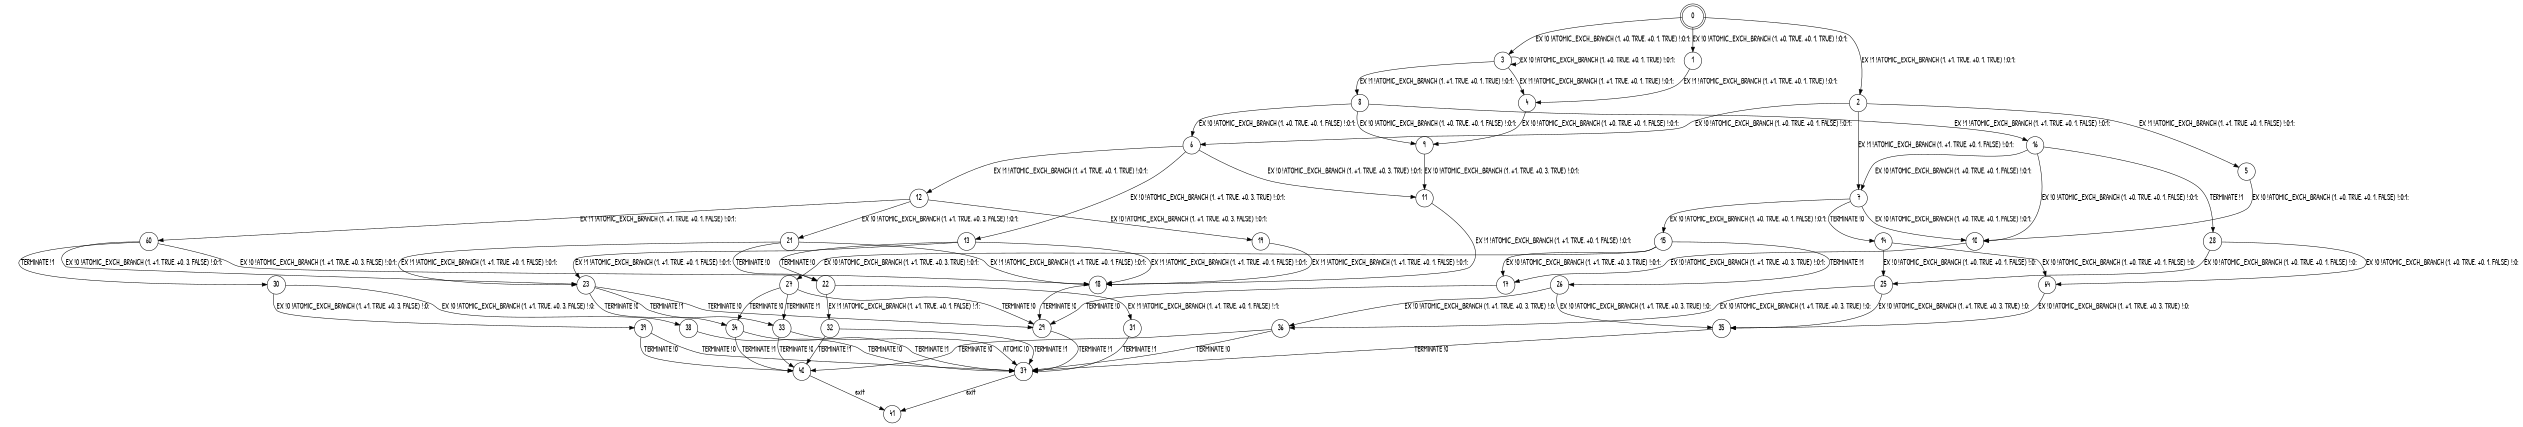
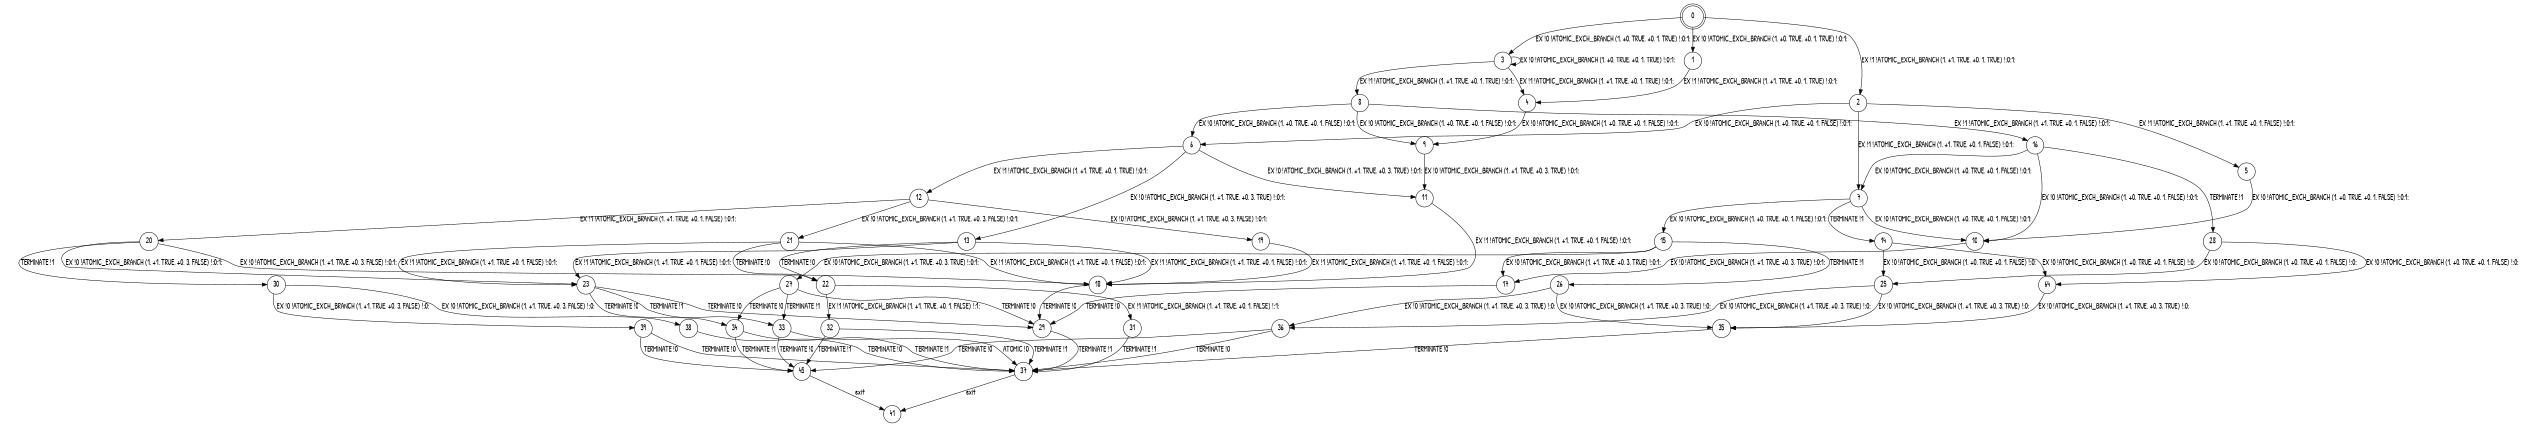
(1847, 220) -> (1847, 220)
(149, 241) -> (149, 241)
(802, 372) -> (802, 372)
